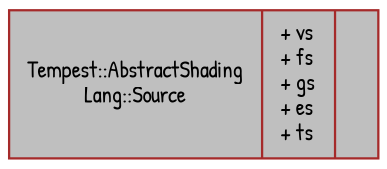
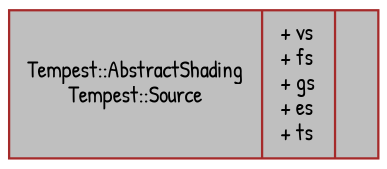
(136, 96) -> (136, 96)
